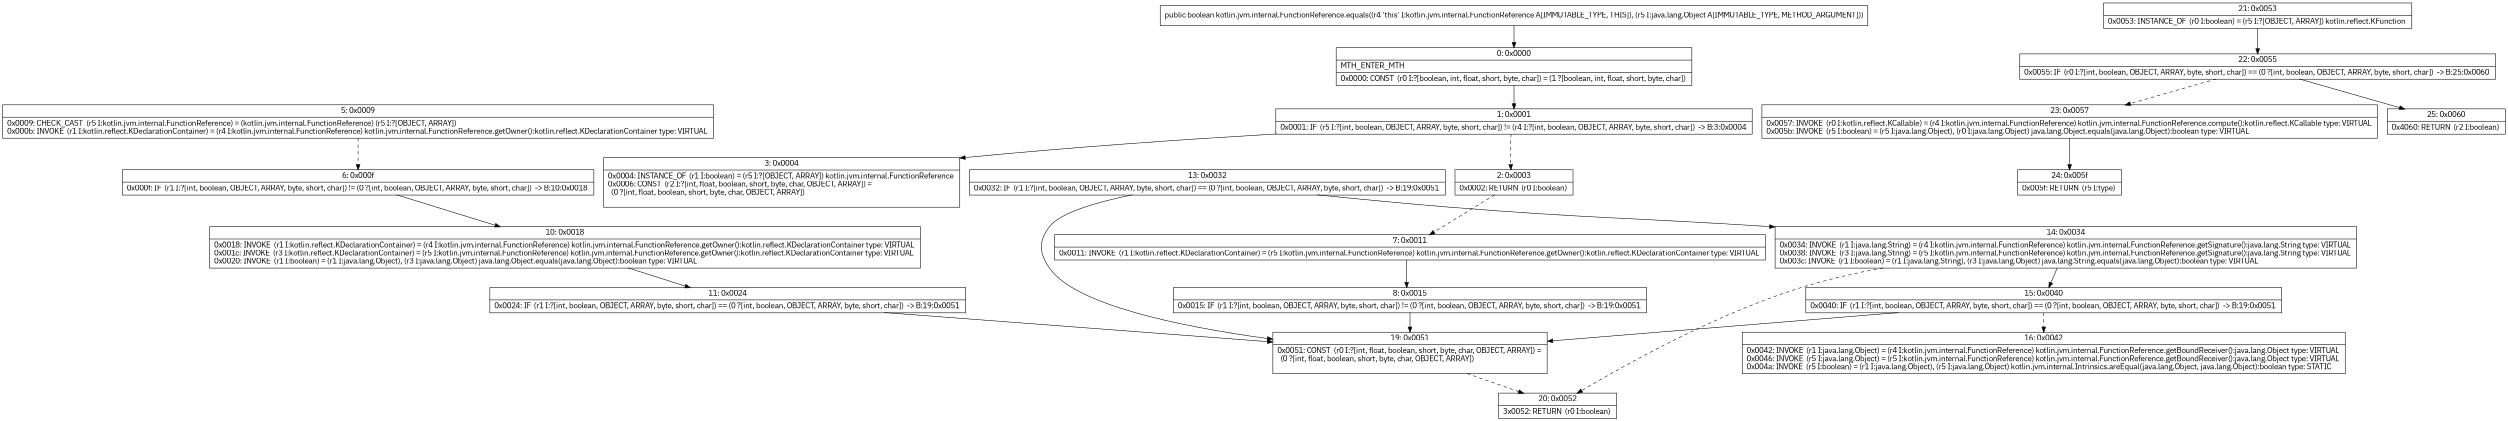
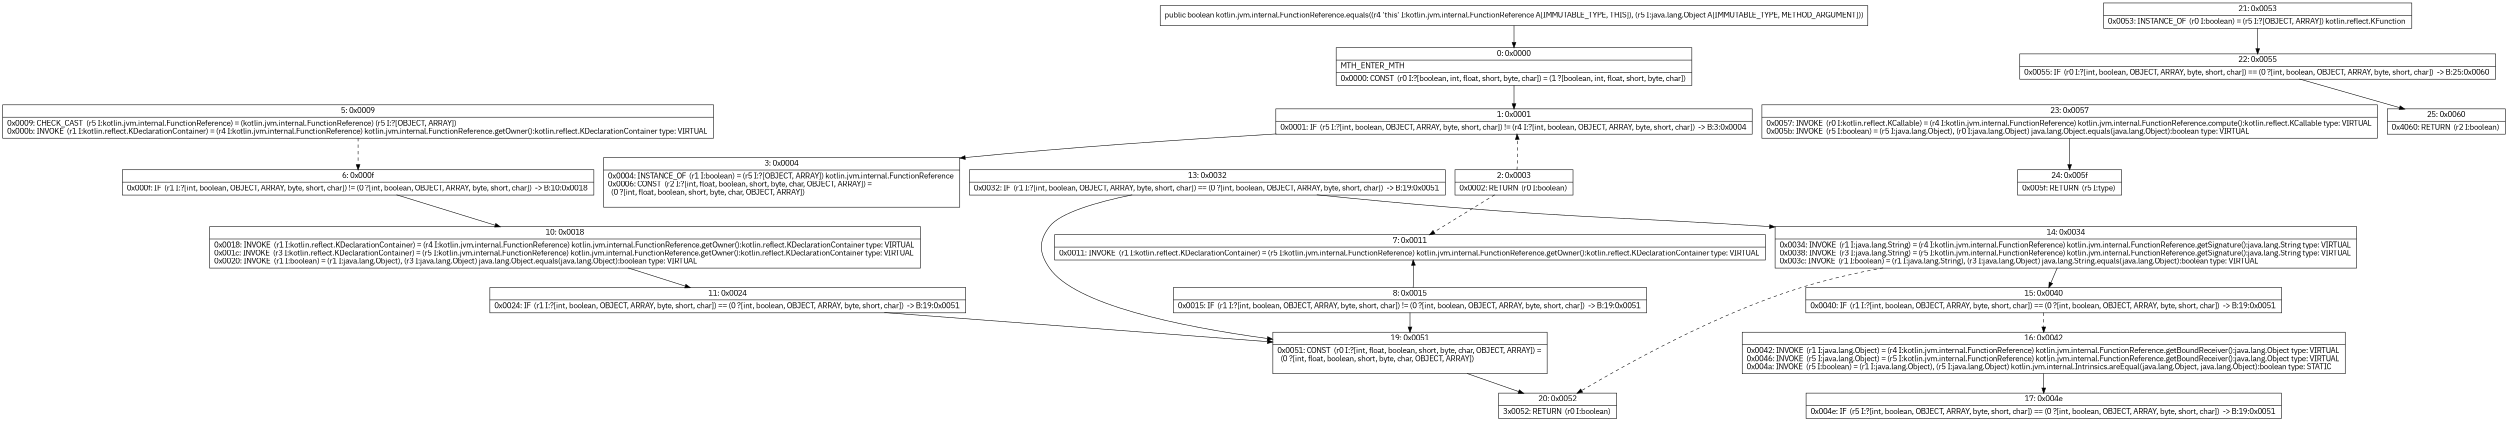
(2173, 91) -> none
(1510, 149) -> (1518, 155)
(1406, 271) -> (1414, 276)
(1726, 327) -> none
(1493, 383) -> (1493, 383)
none -> (2044, 406)
